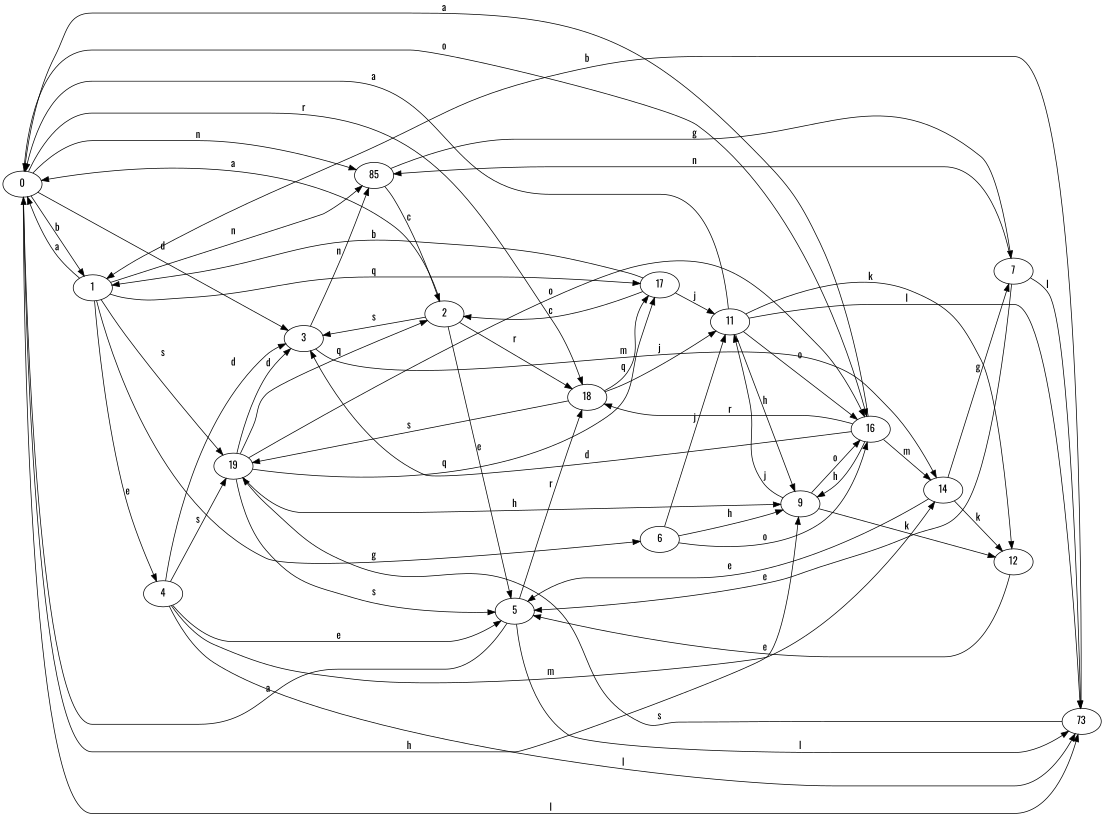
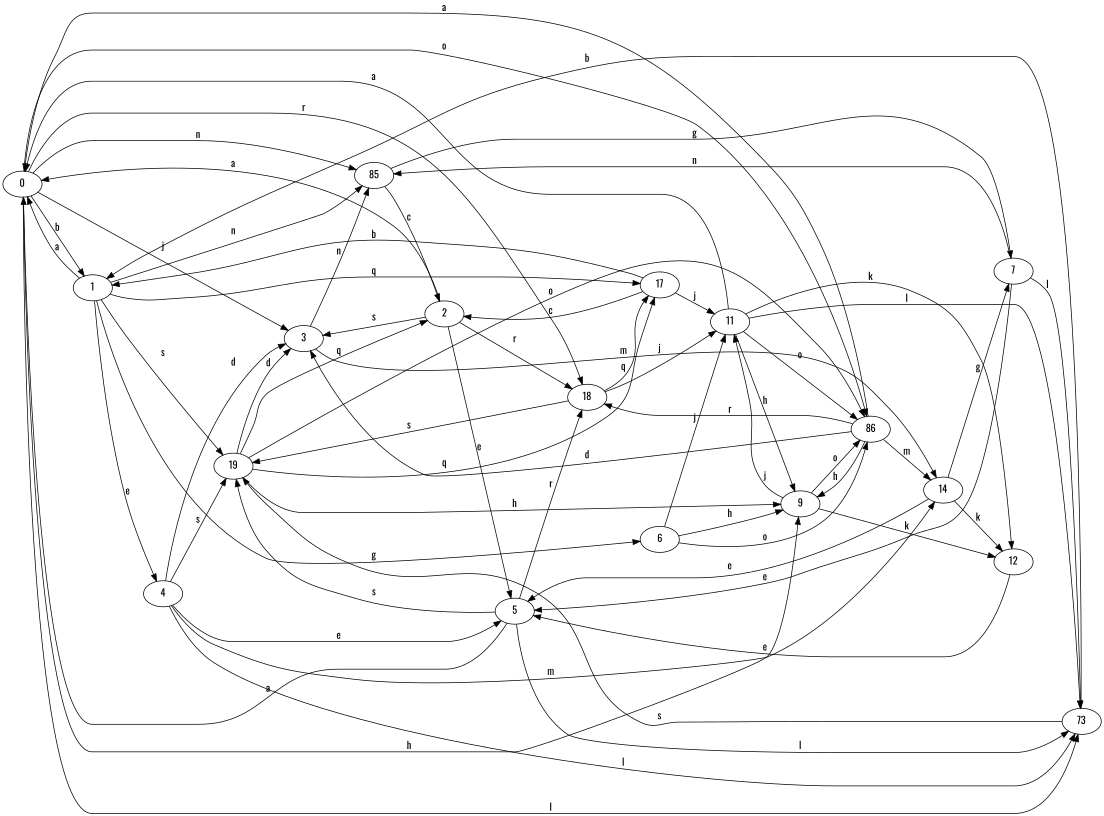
(163, 247) -> (163, 247)
(871, 429) -> (871, 429)
(332, 592) -> (340, 594)
